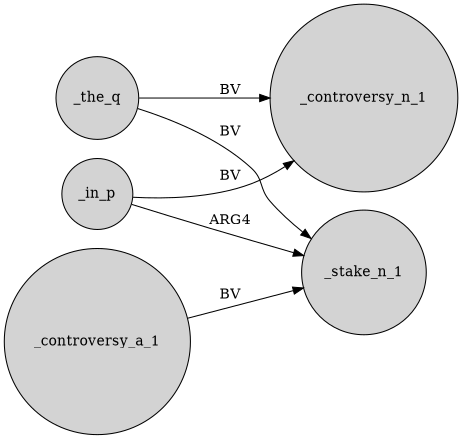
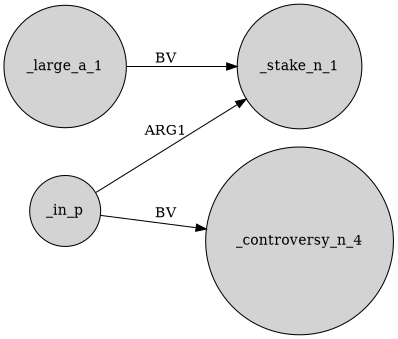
(97, 98) -> none
(364, 98) -> (300, 241)
(230, 220) -> (166, 131)
(97, 342) -> (65, 67)
